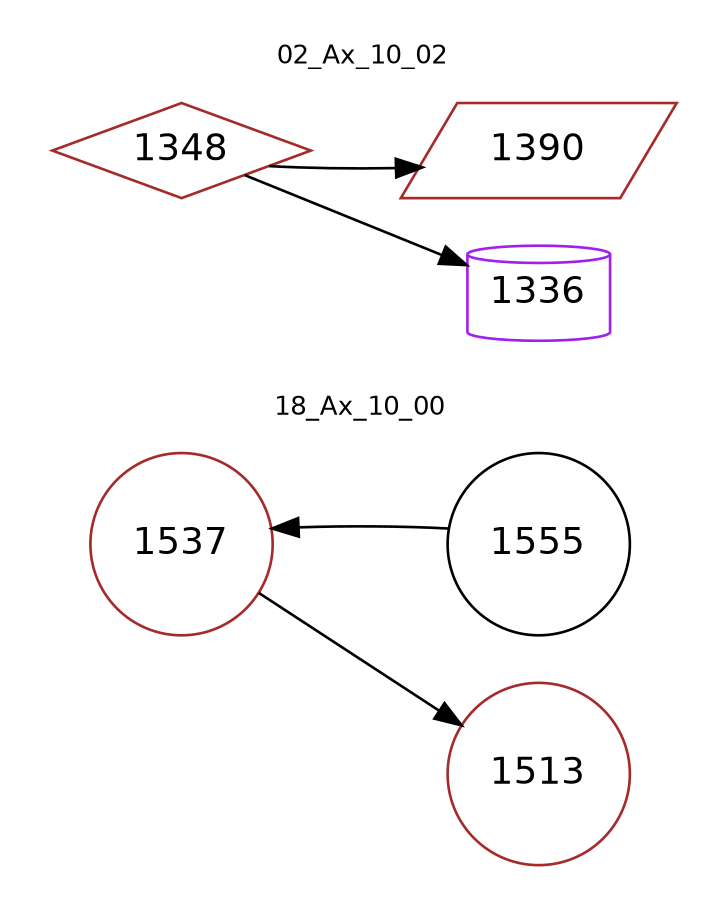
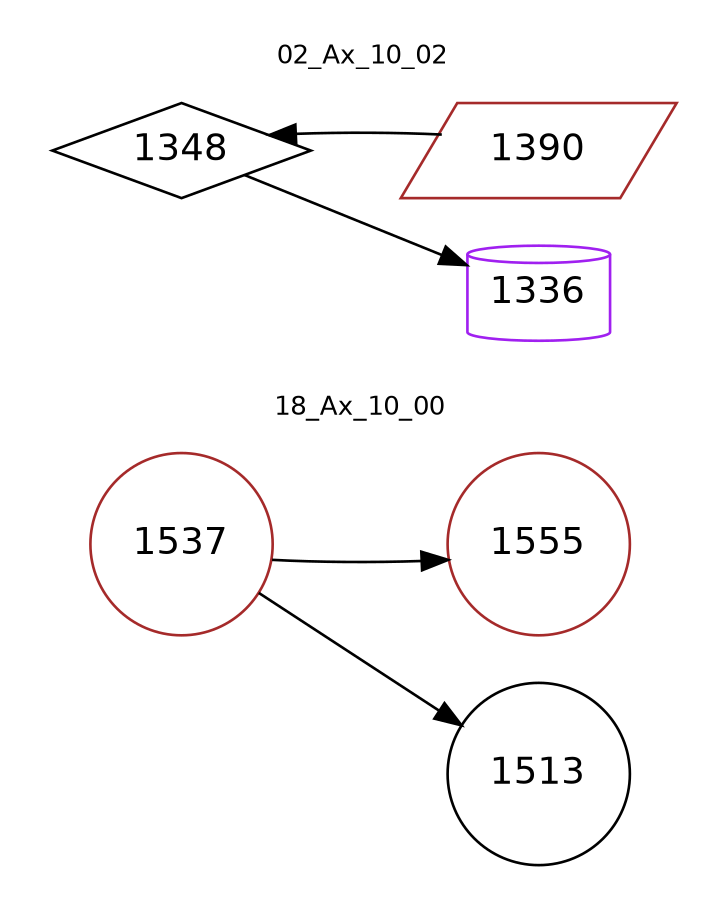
(182, 151) -> (182, 151)
(332, 168) -> (369, 133)
(374, 526) -> (347, 562)
(539, 544) -> (539, 544)
(539, 774) -> (539, 774)
